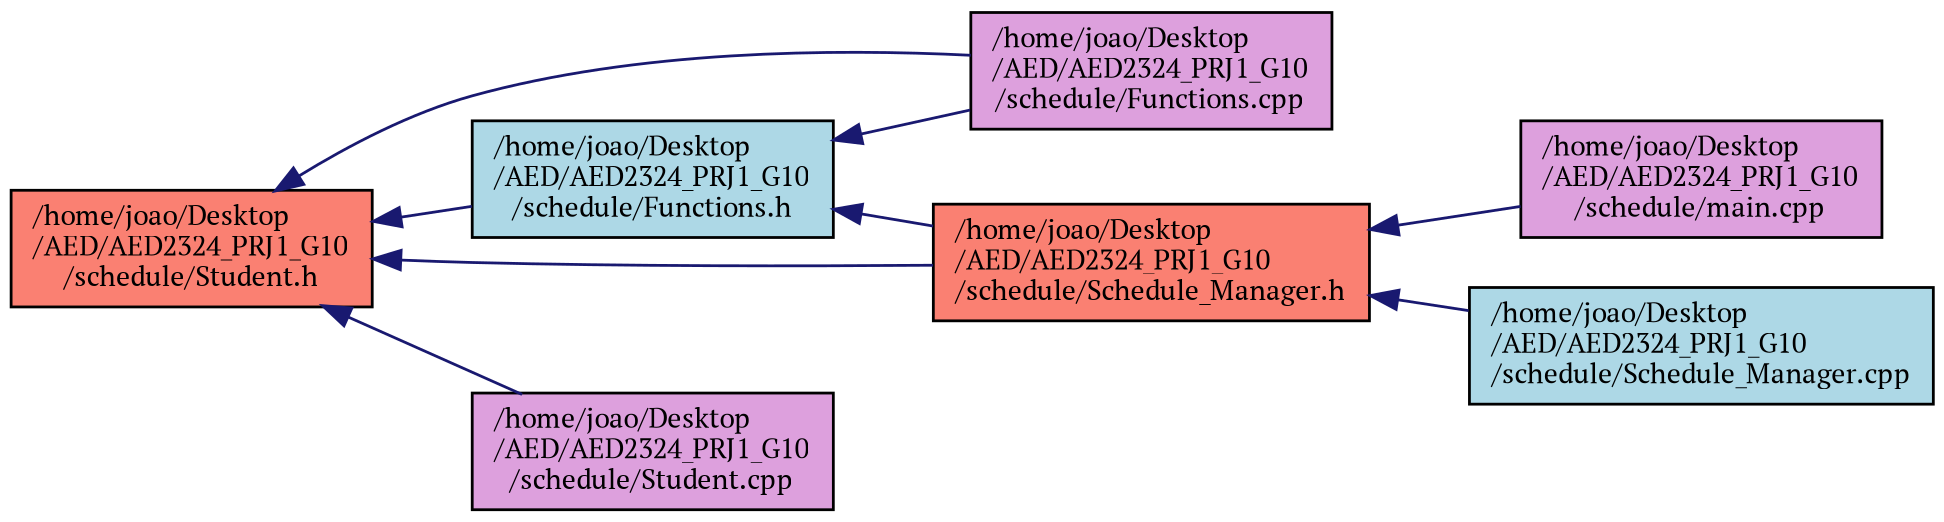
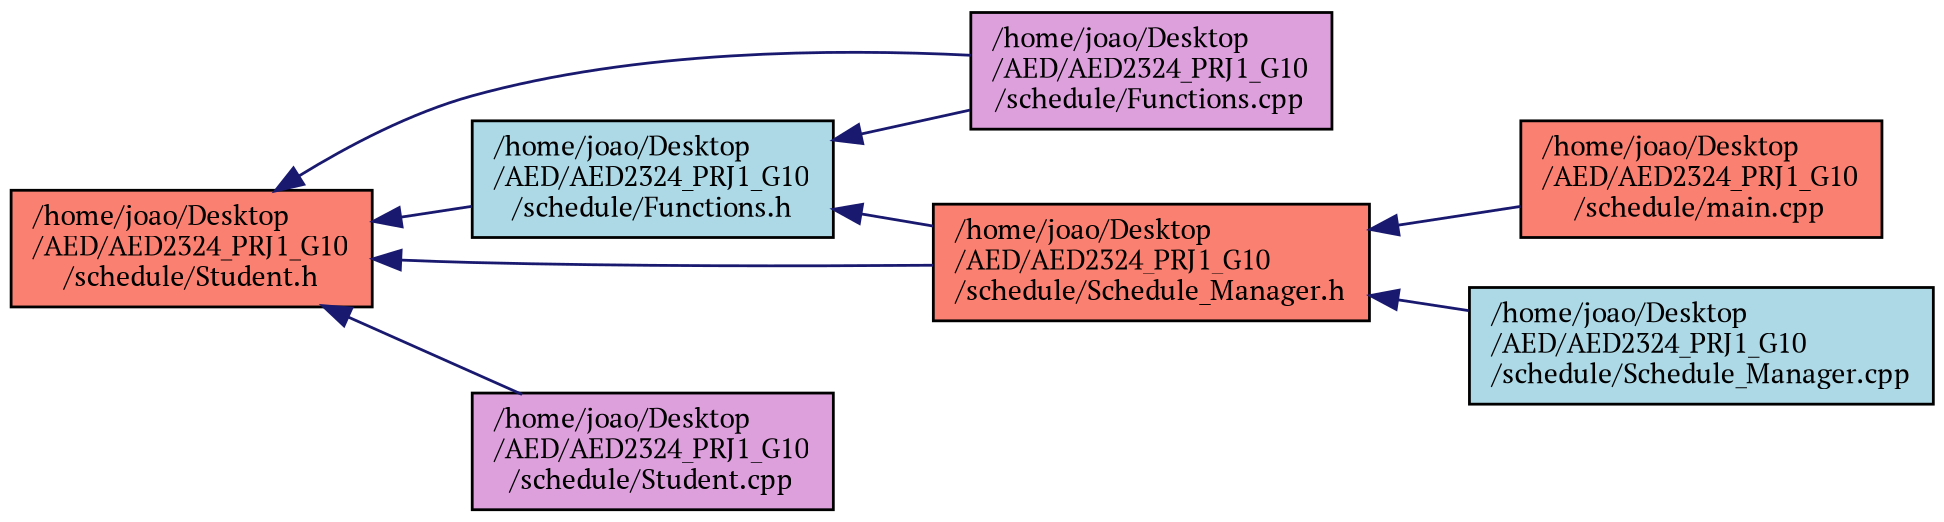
(1701, 179) -> (1701, 179)
